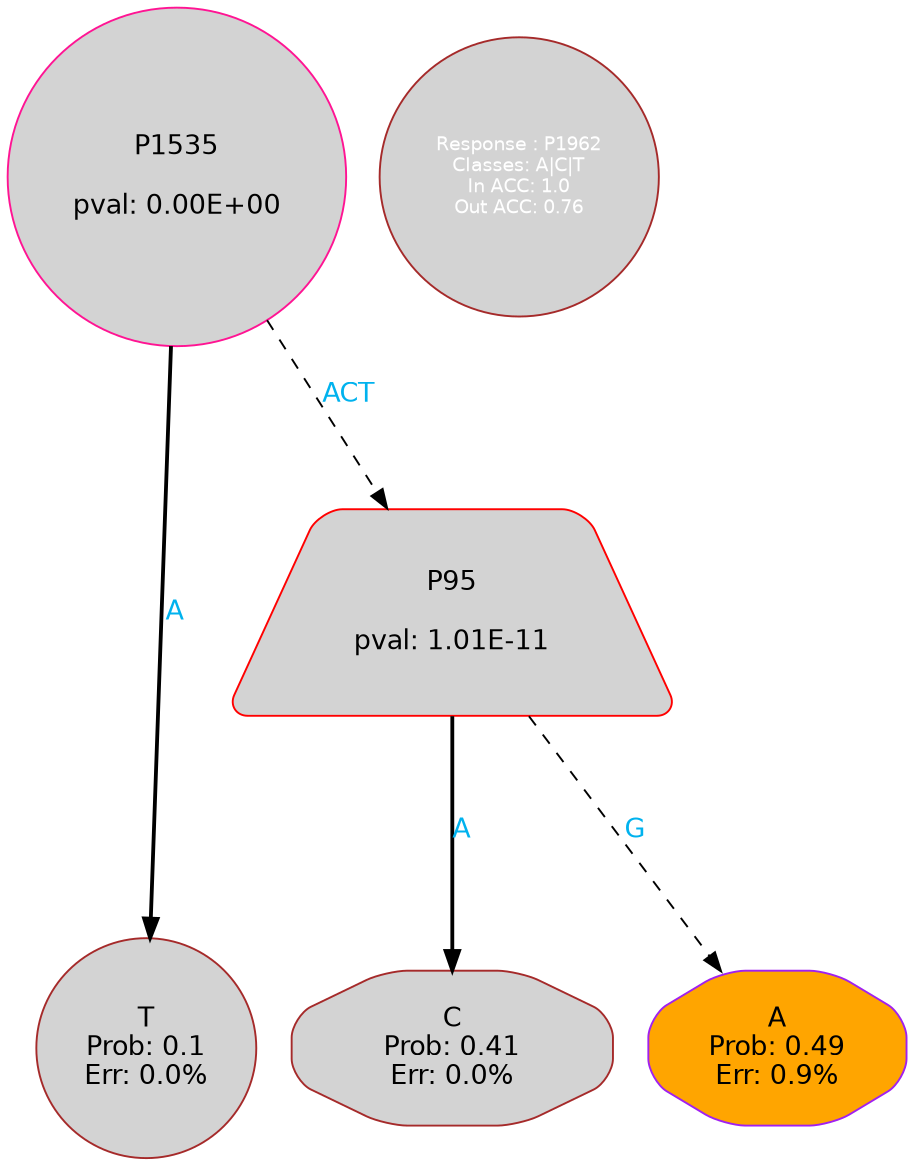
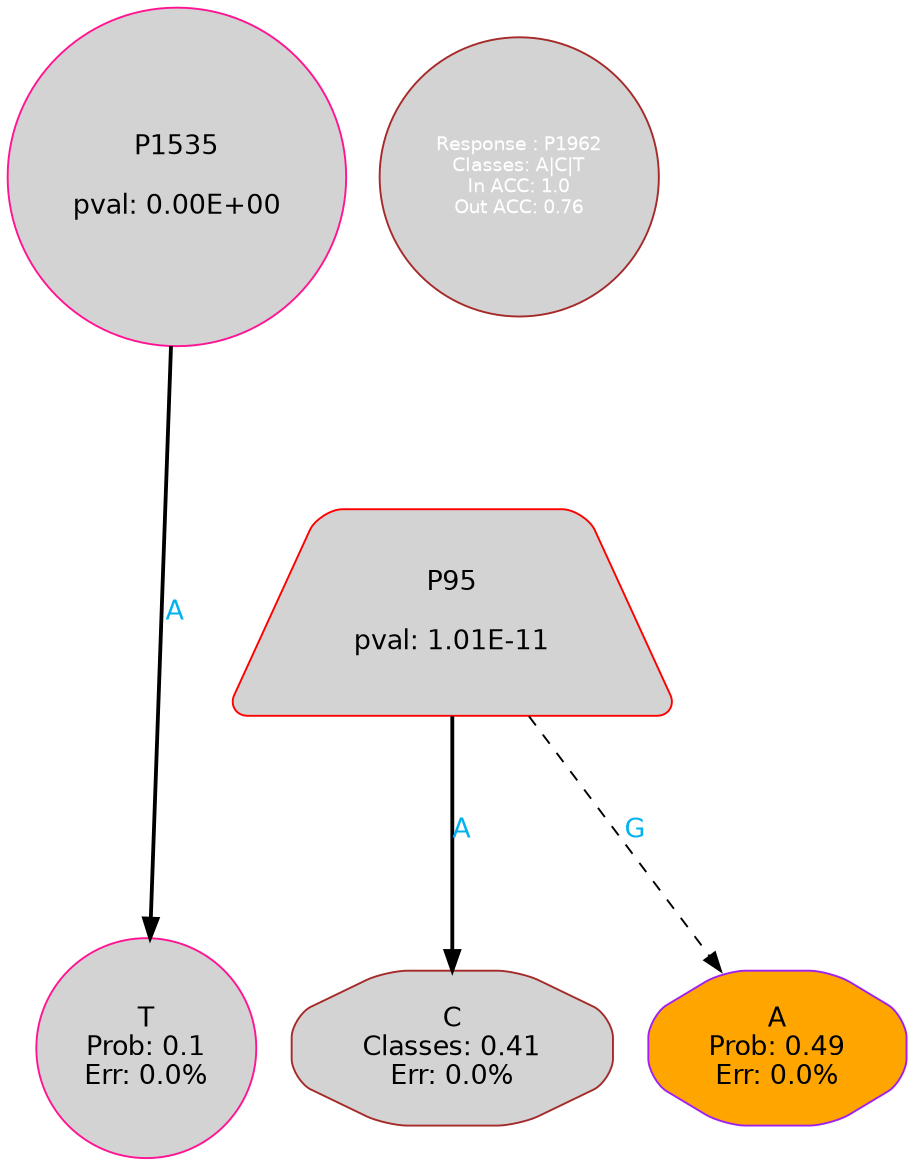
(322, 406) -> none
(146, 1048) -> (146, 1048)
(452, 1048) -> (452, 1048)
(777, 1048) -> (777, 1048)
